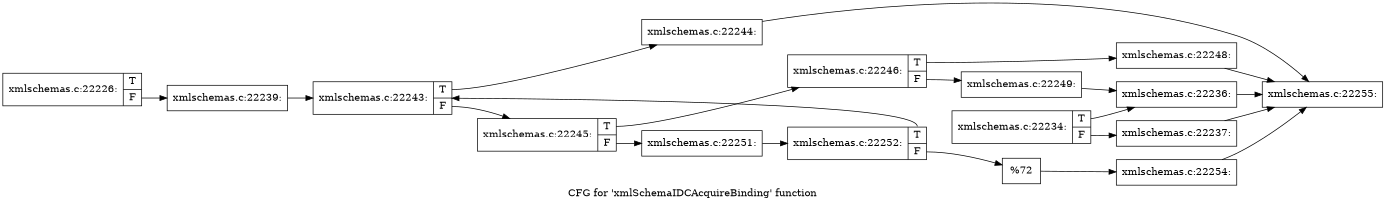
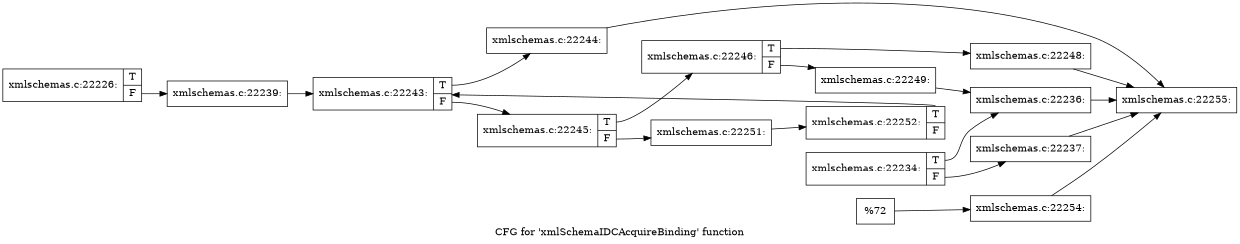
(961, 155) -> none
